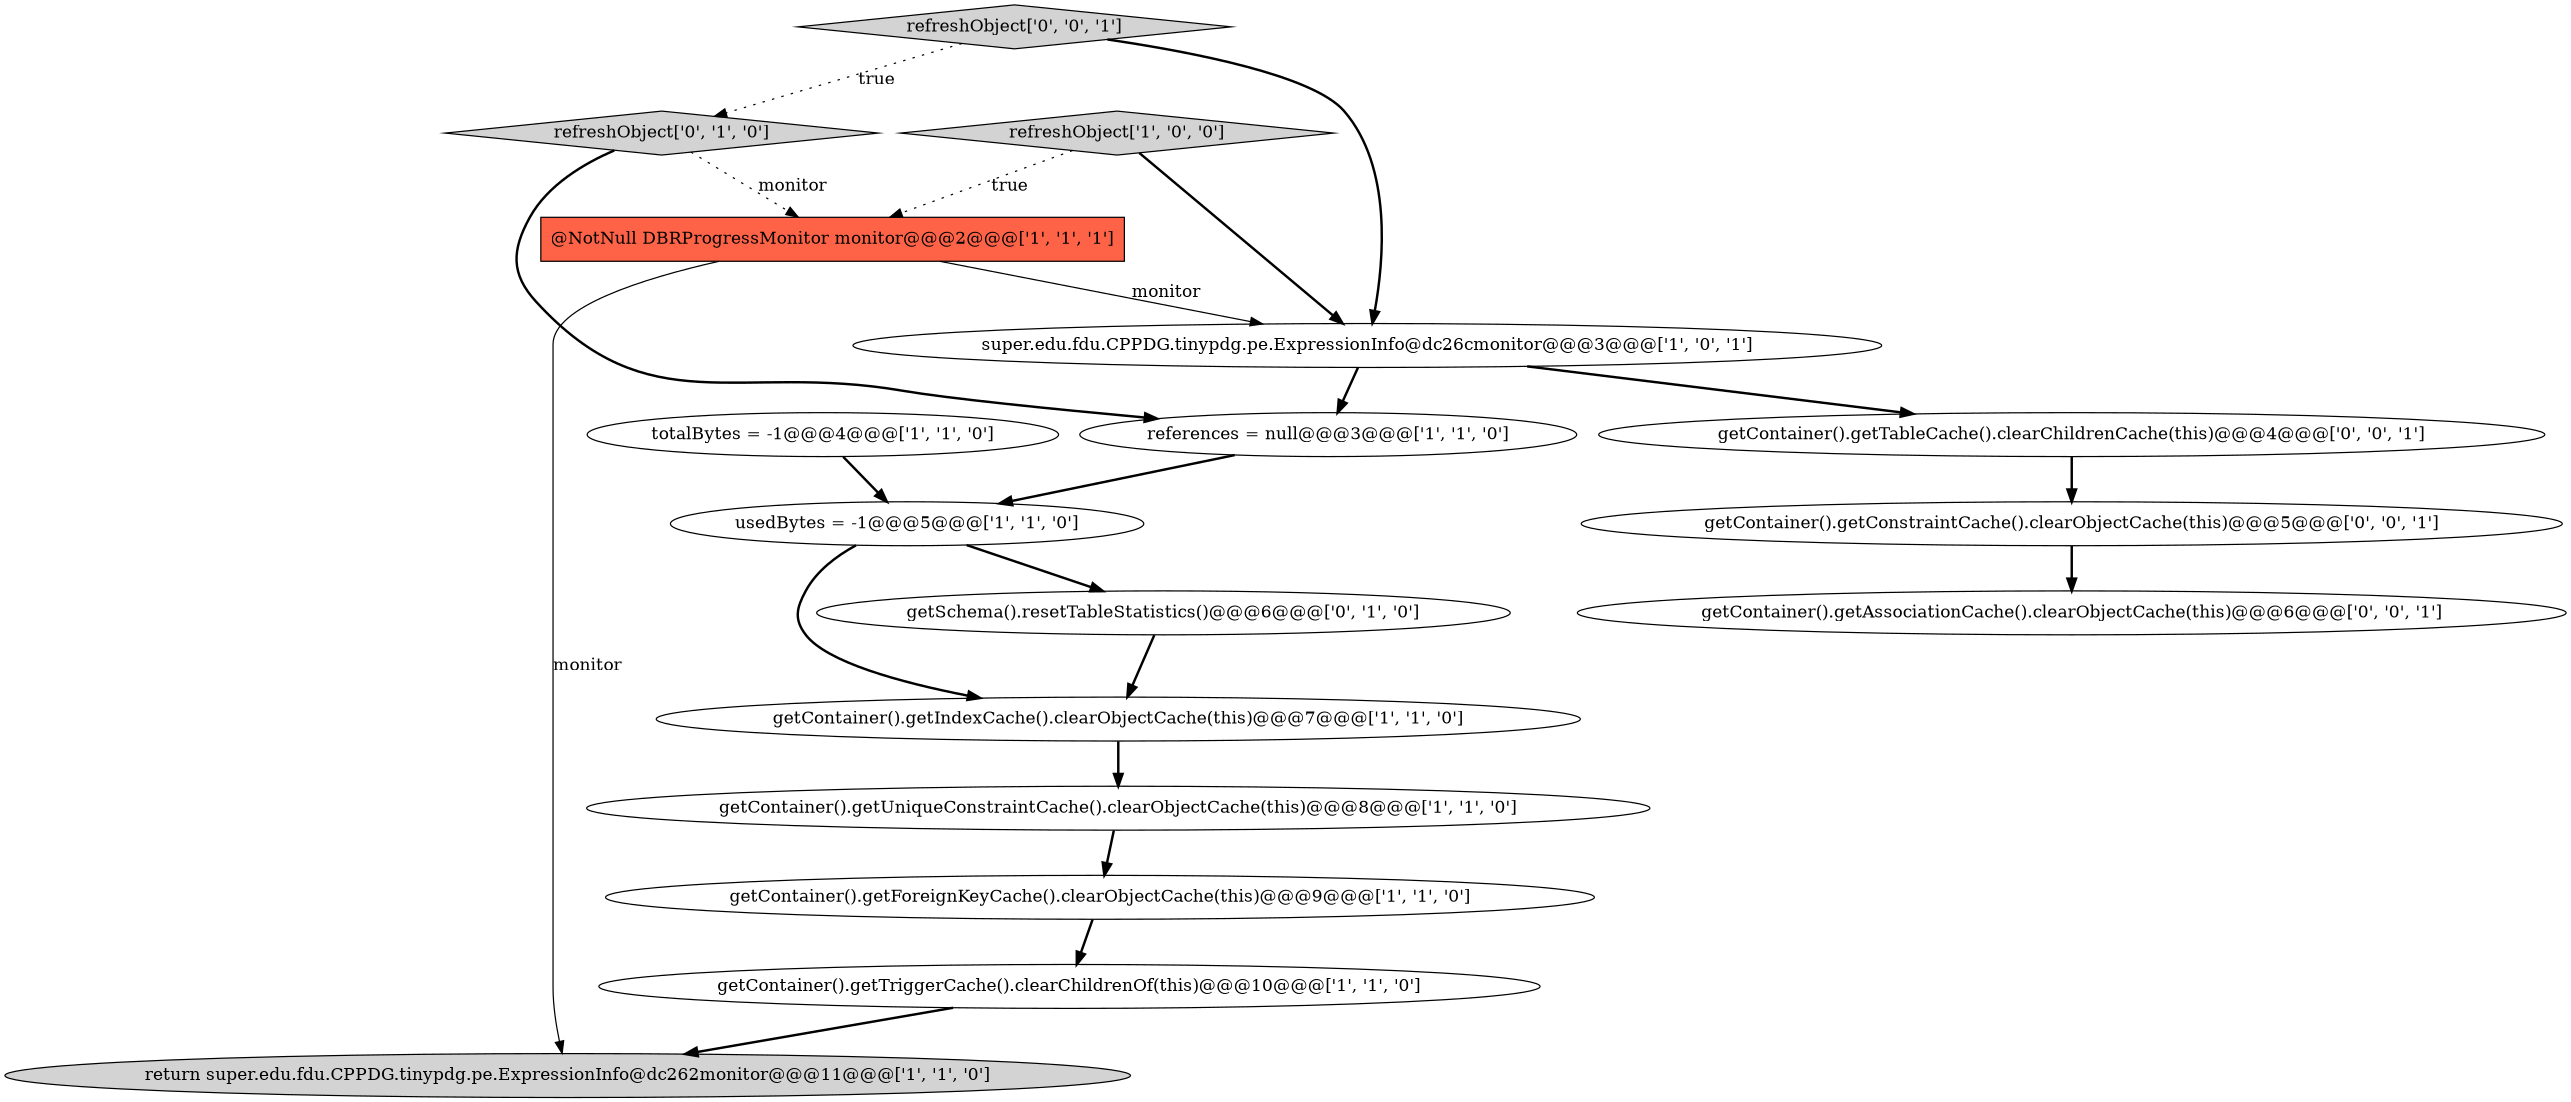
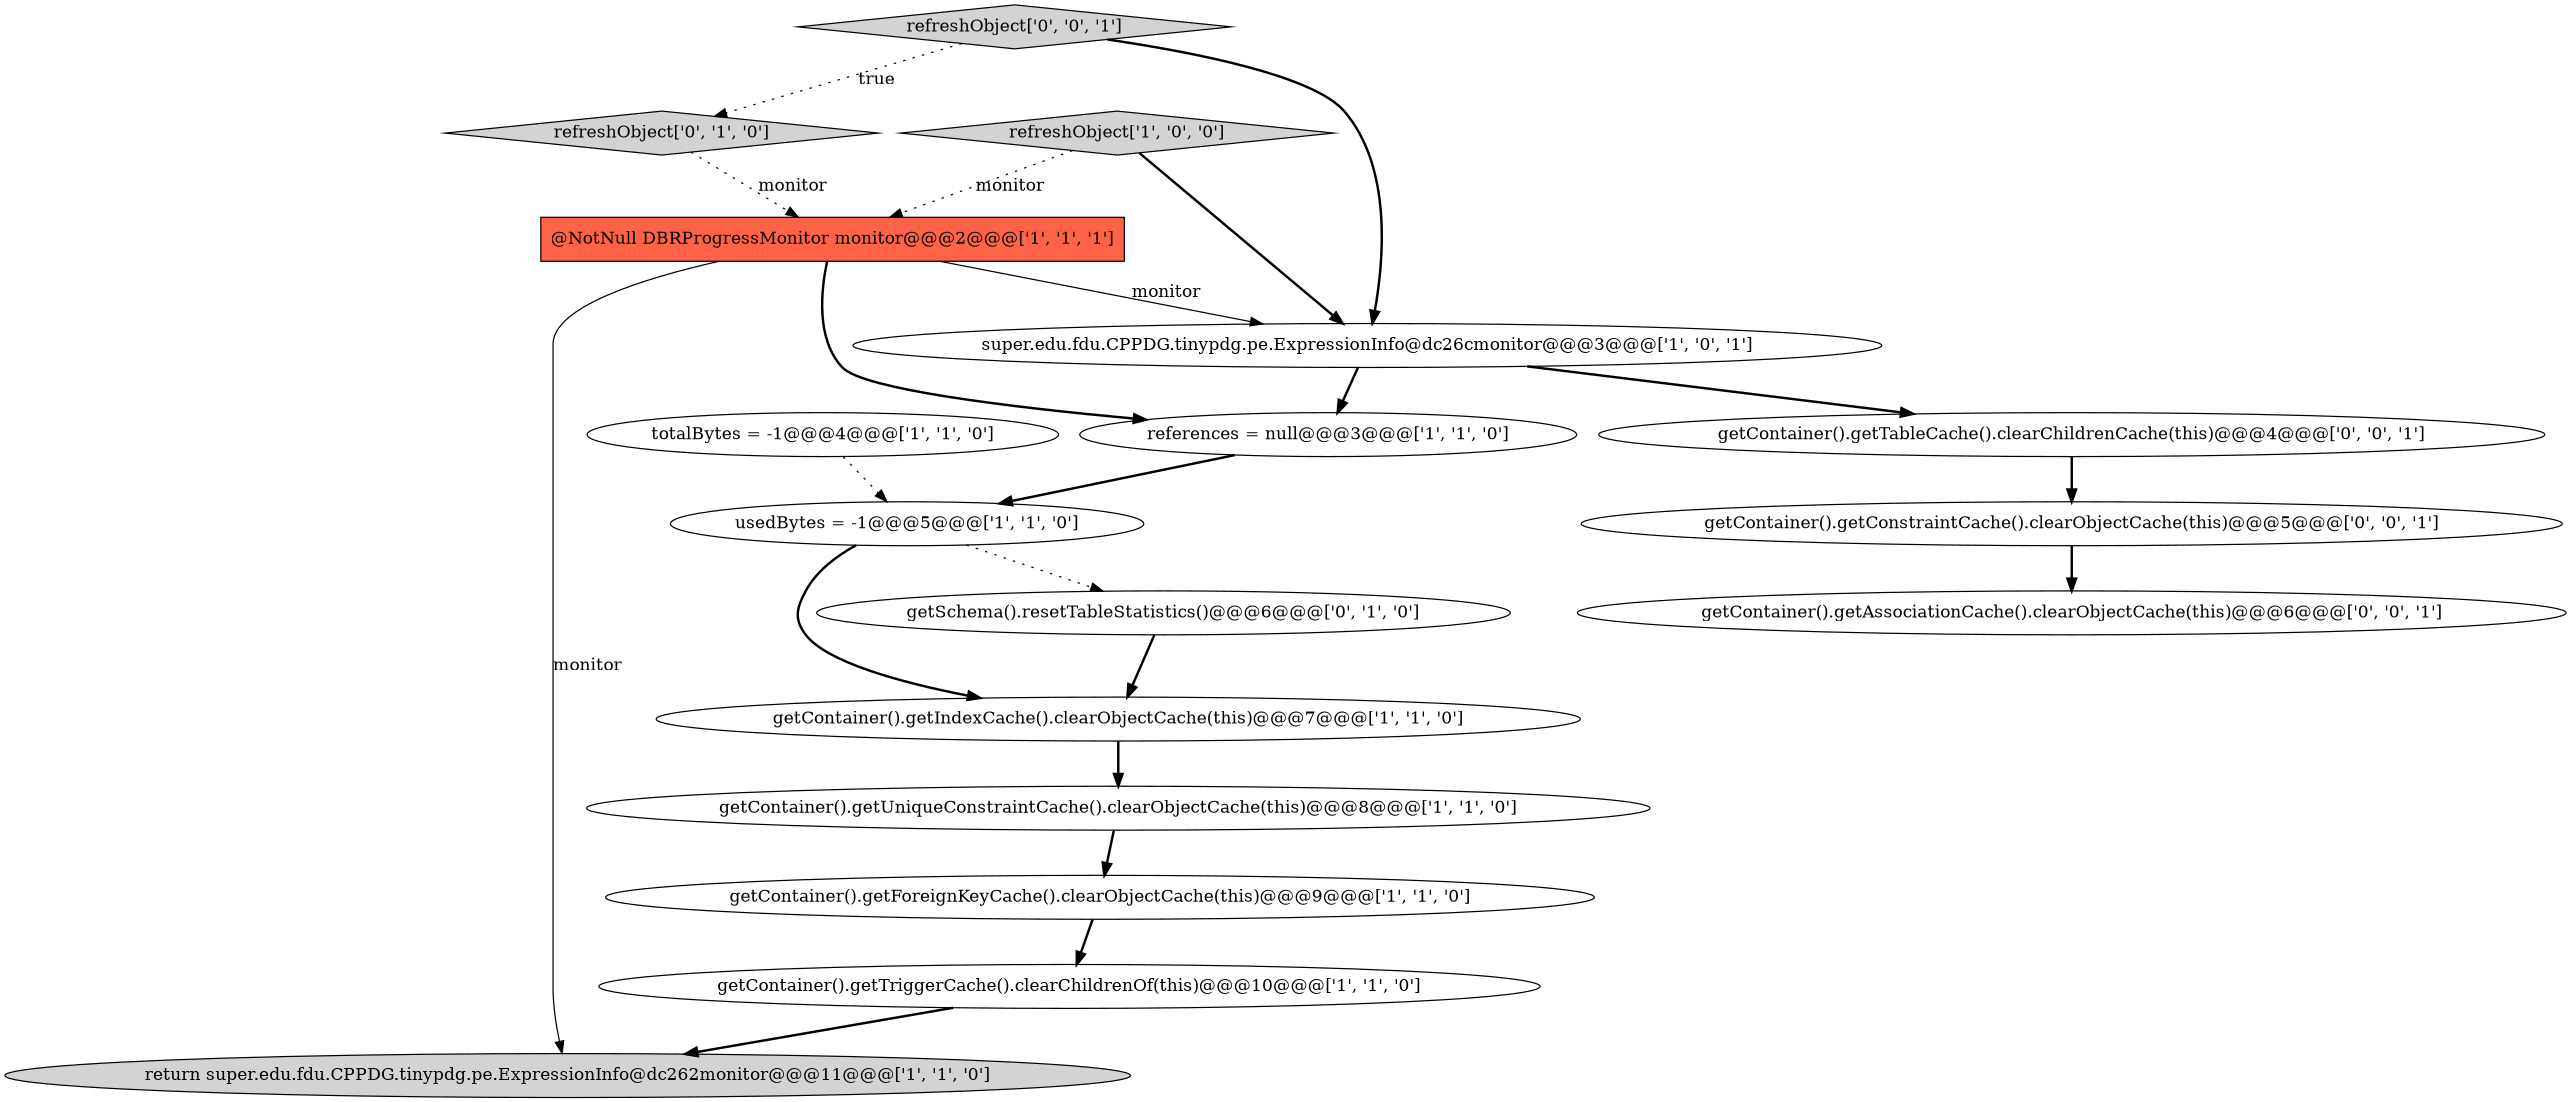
(1010, 186) -> (1010, 186)
(728, 382) -> (931, 394)
(861, 475) -> (861, 475)
(1029, 566) -> (1029, 566)
